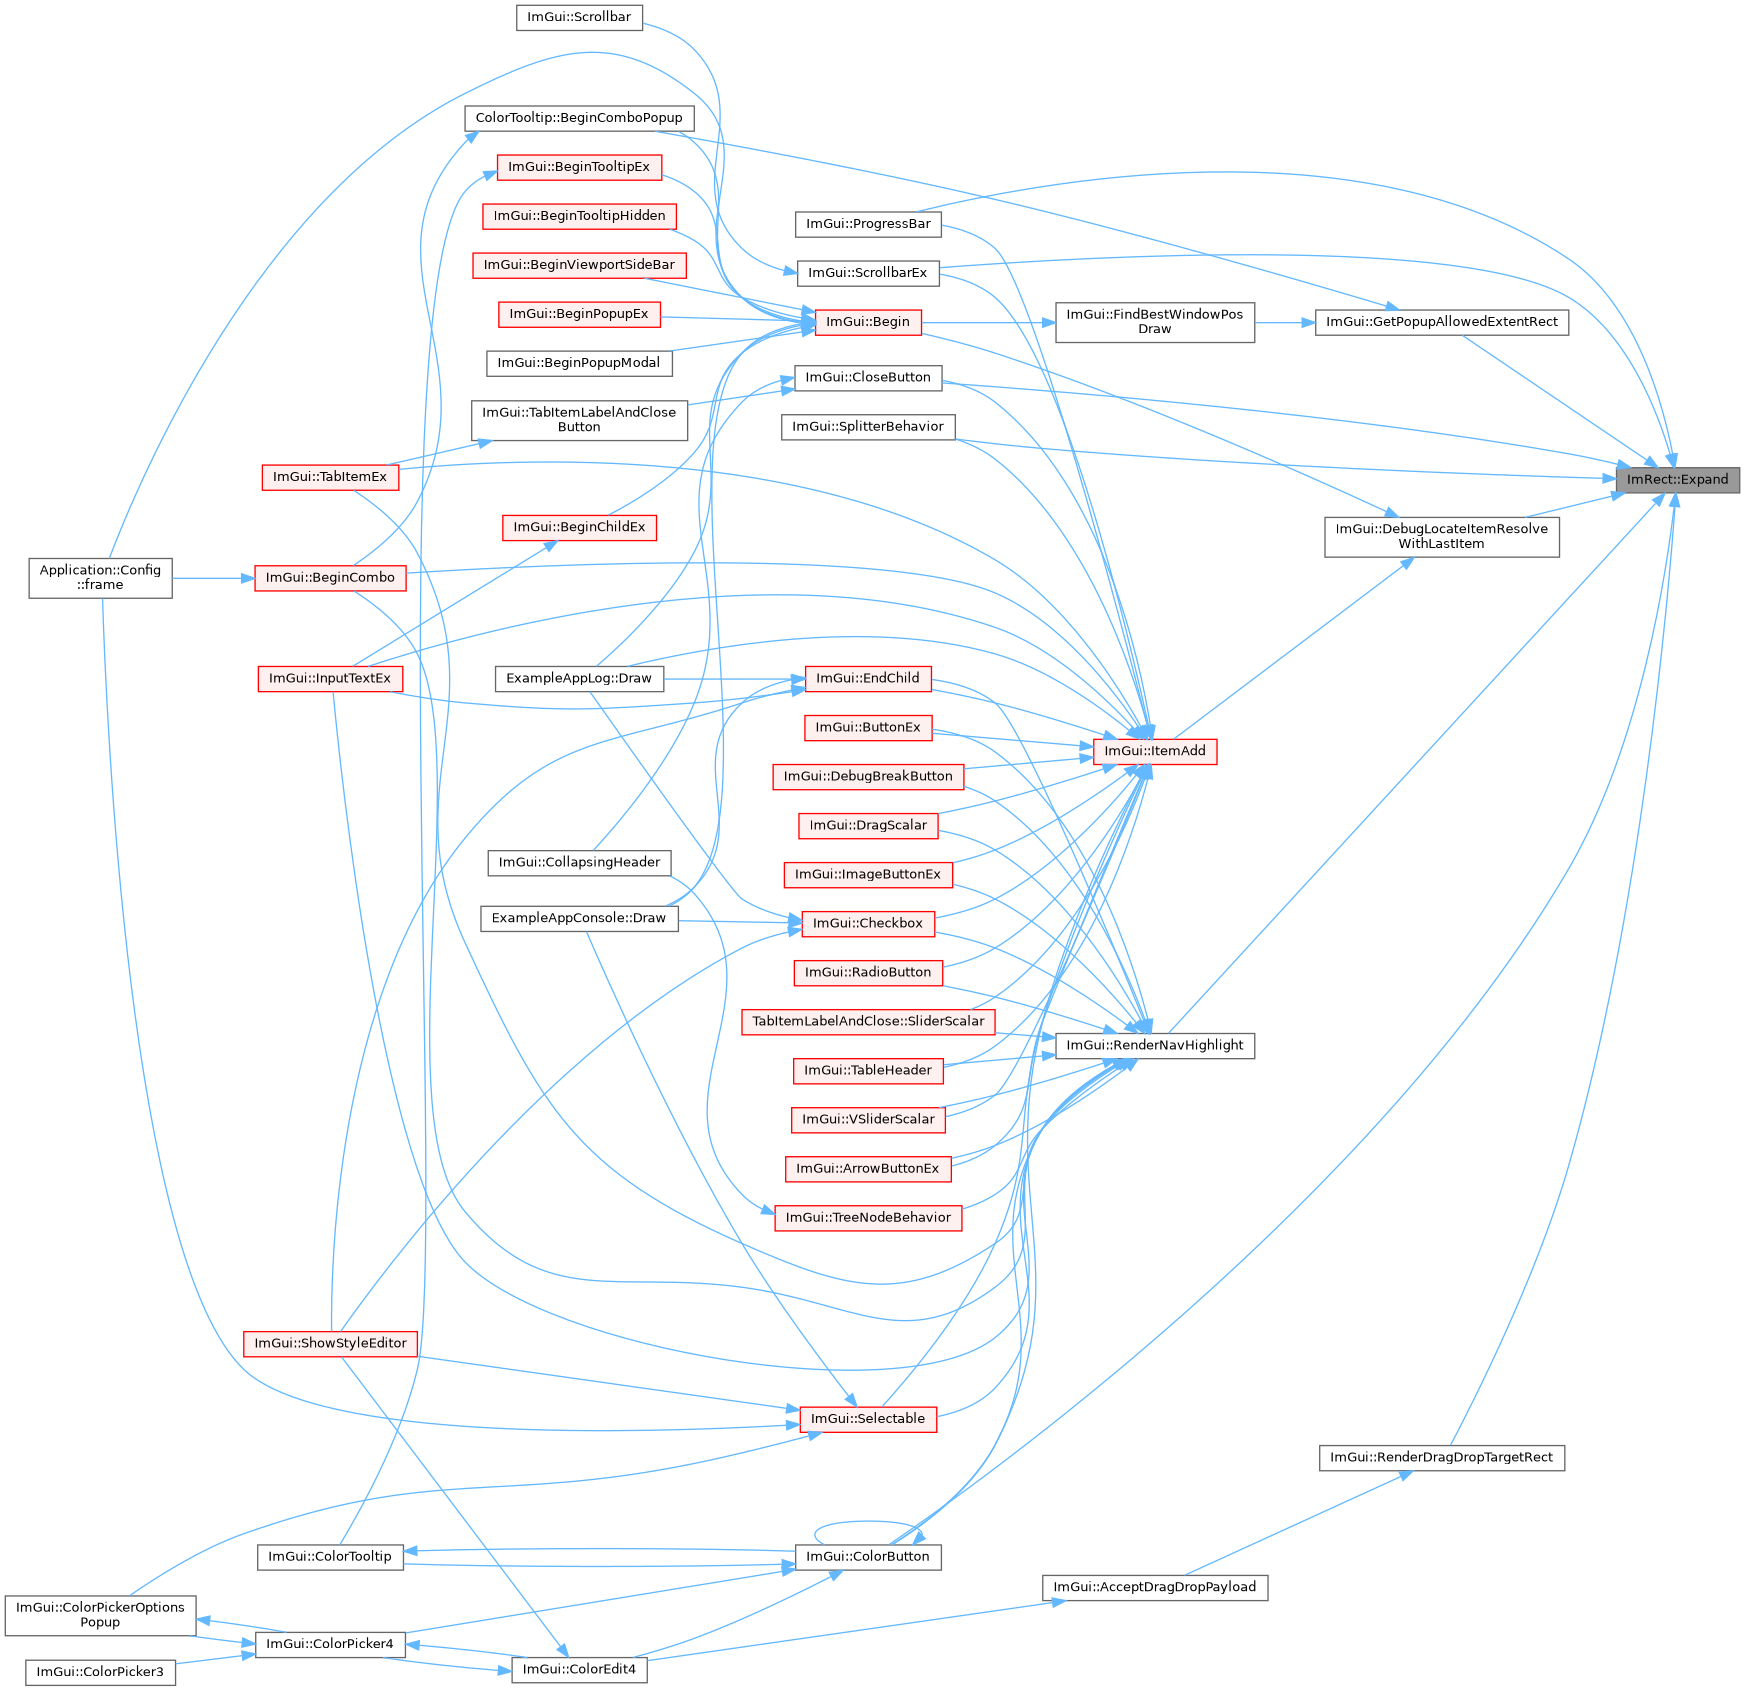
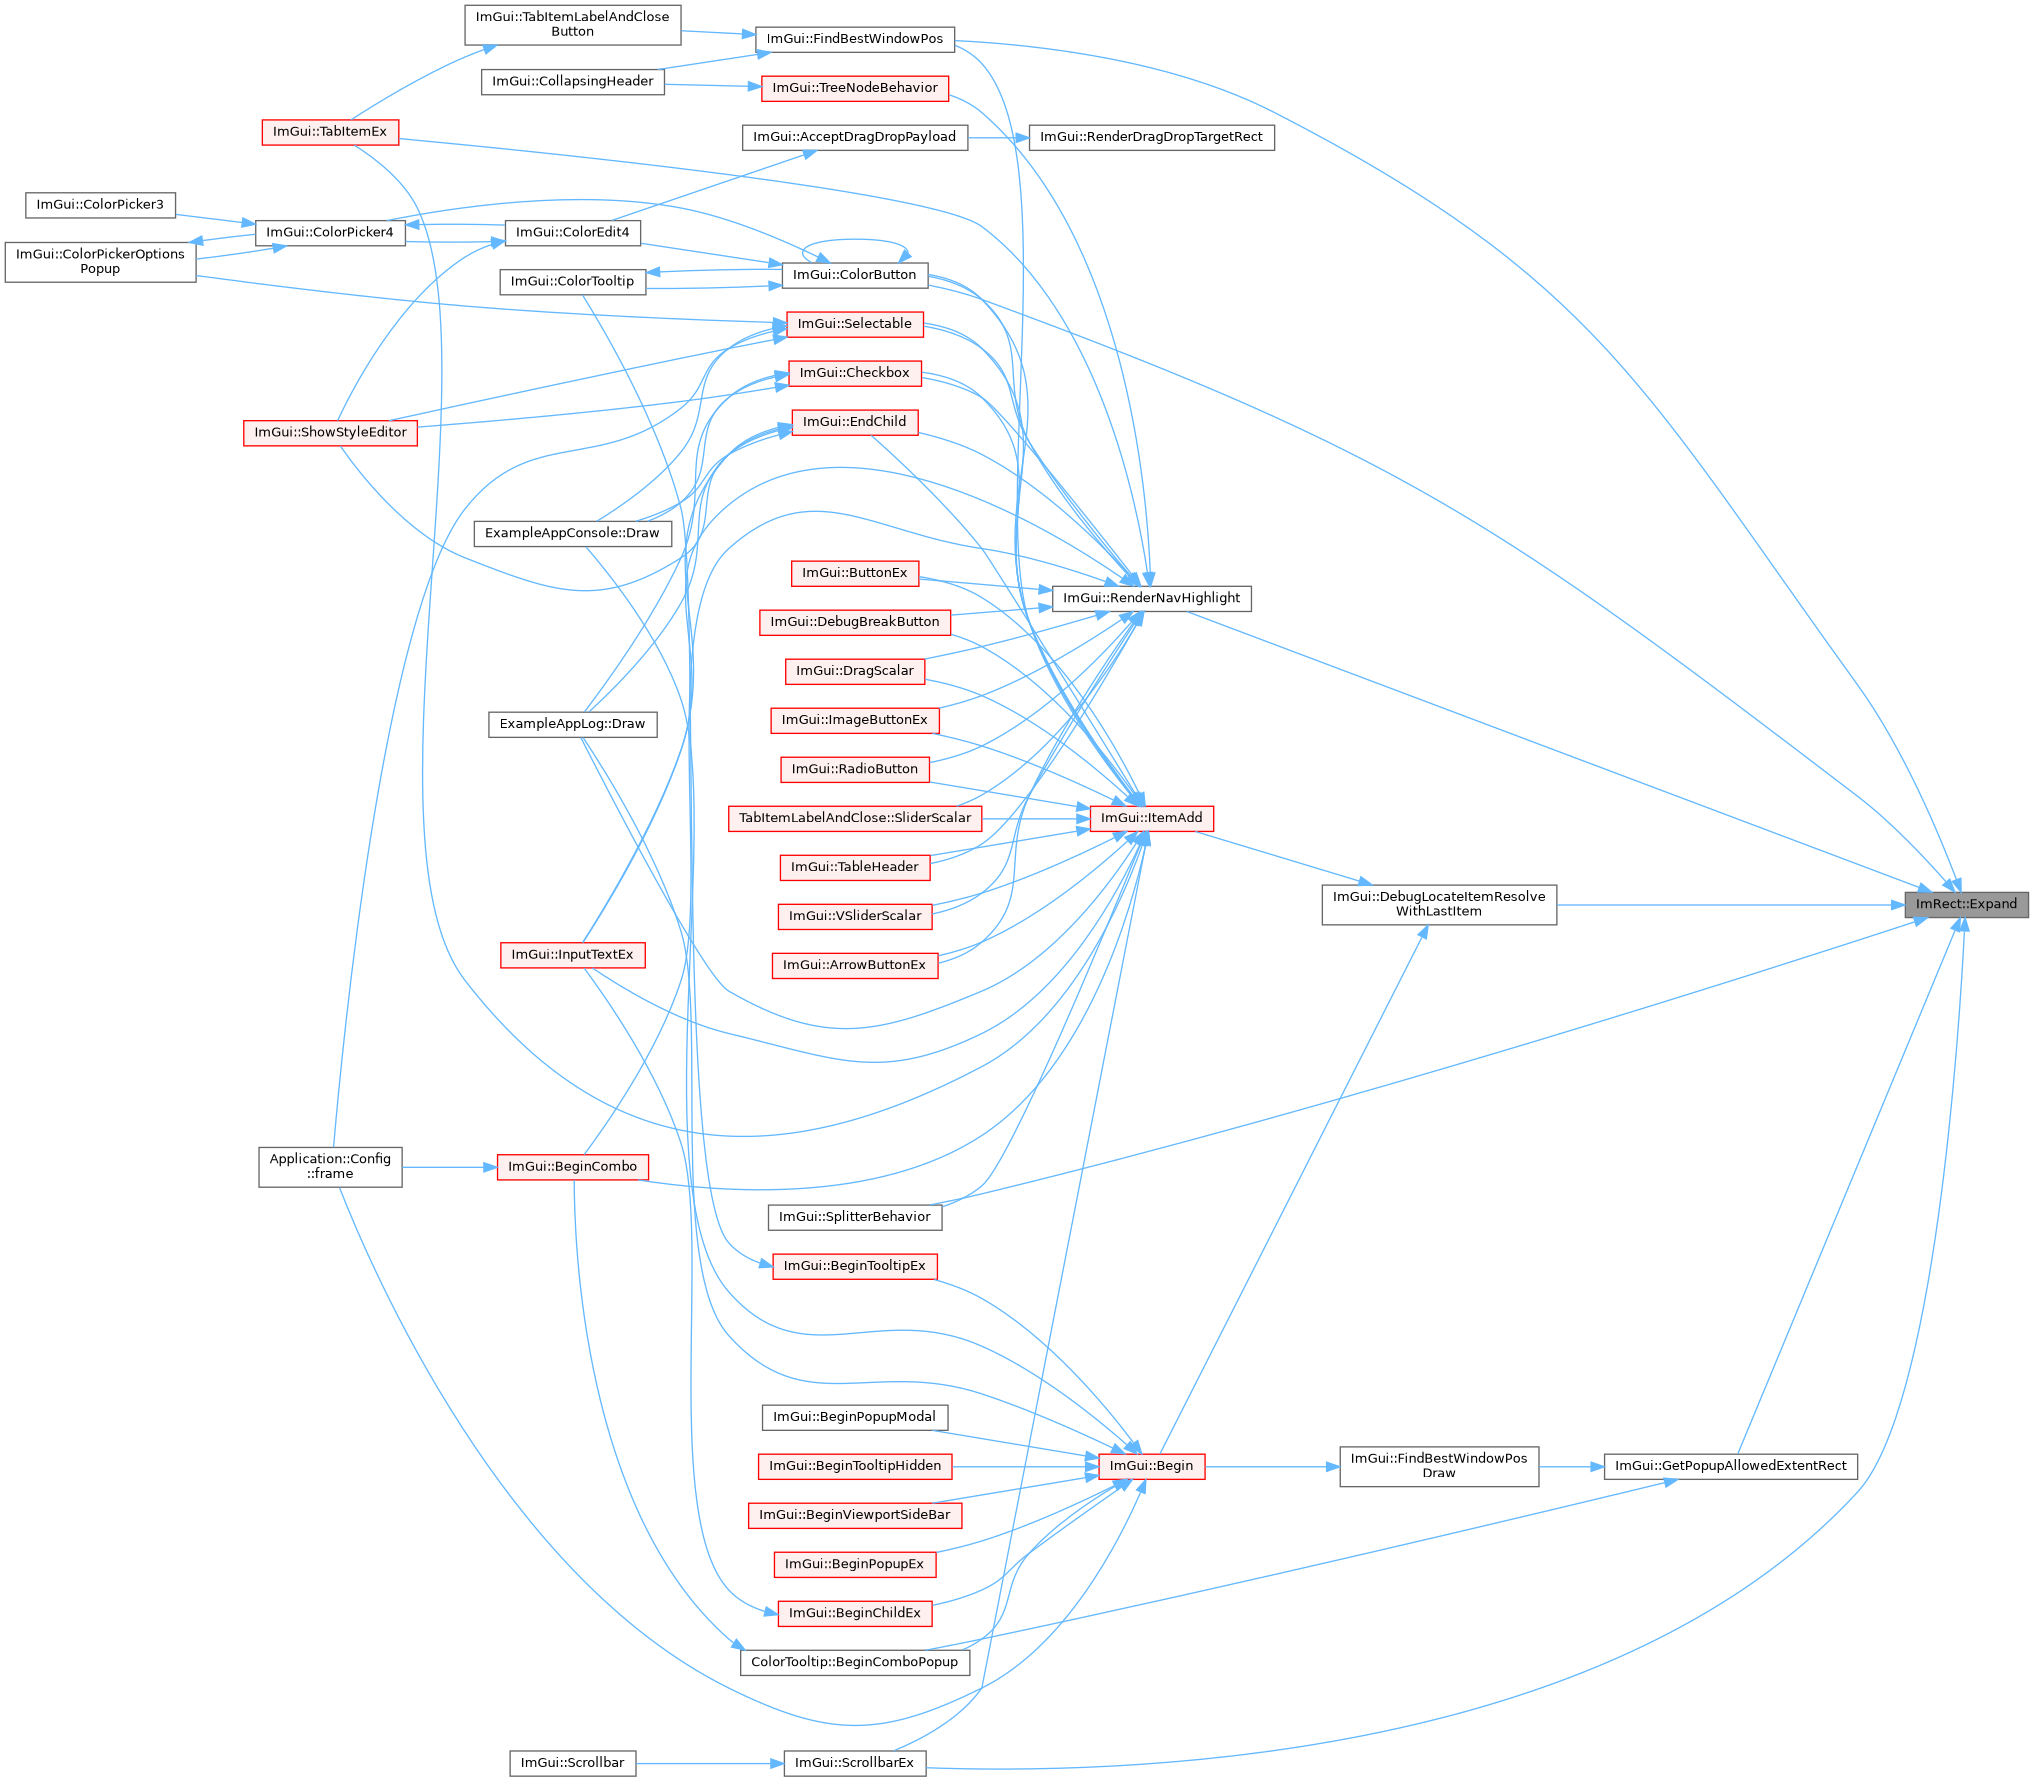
(869, 225) -> none
(869, 378) -> (855, 40)
(1611, 988) -> none
